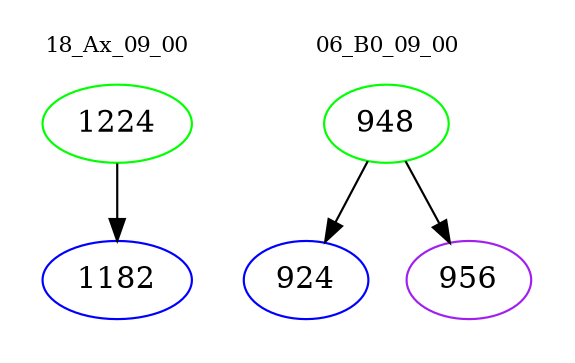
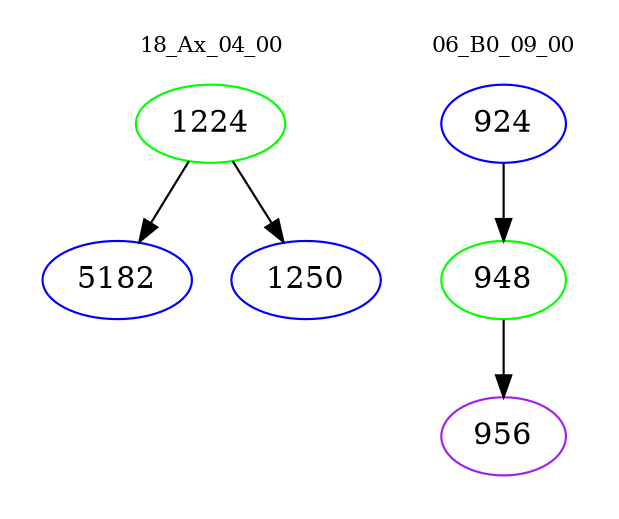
(117, 47) -> (212, 47)
(352, 192) -> (504, 191)
(117, 280) -> (117, 280)
none -> (306, 280)
